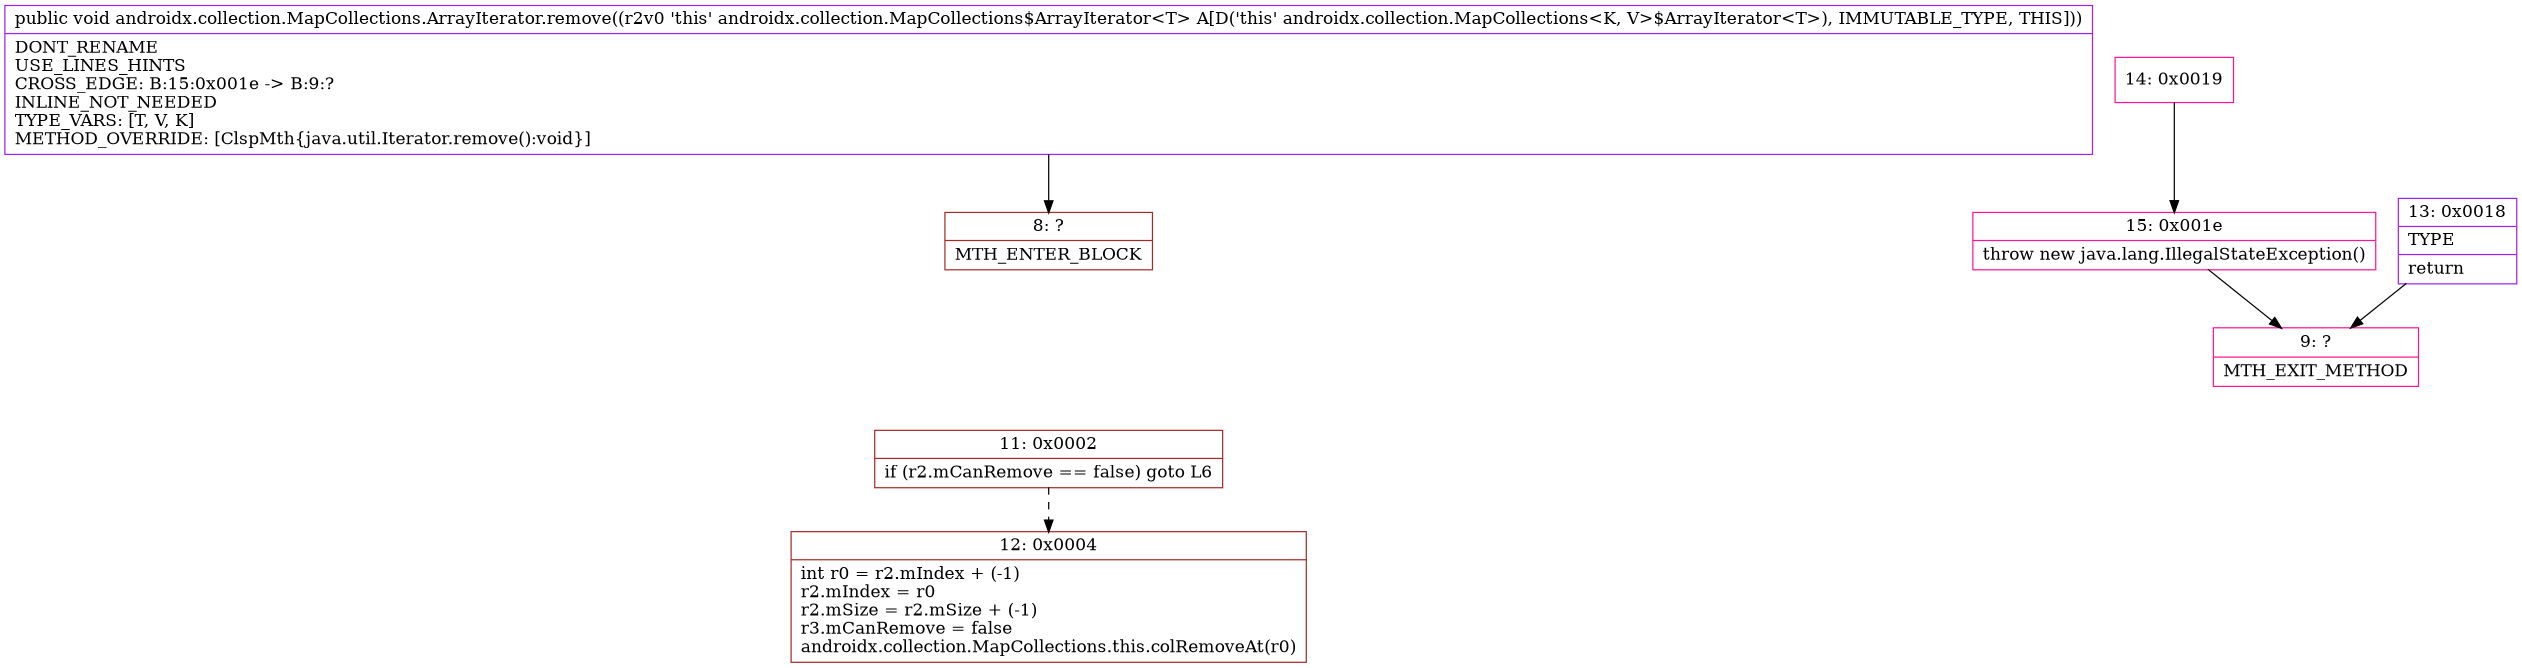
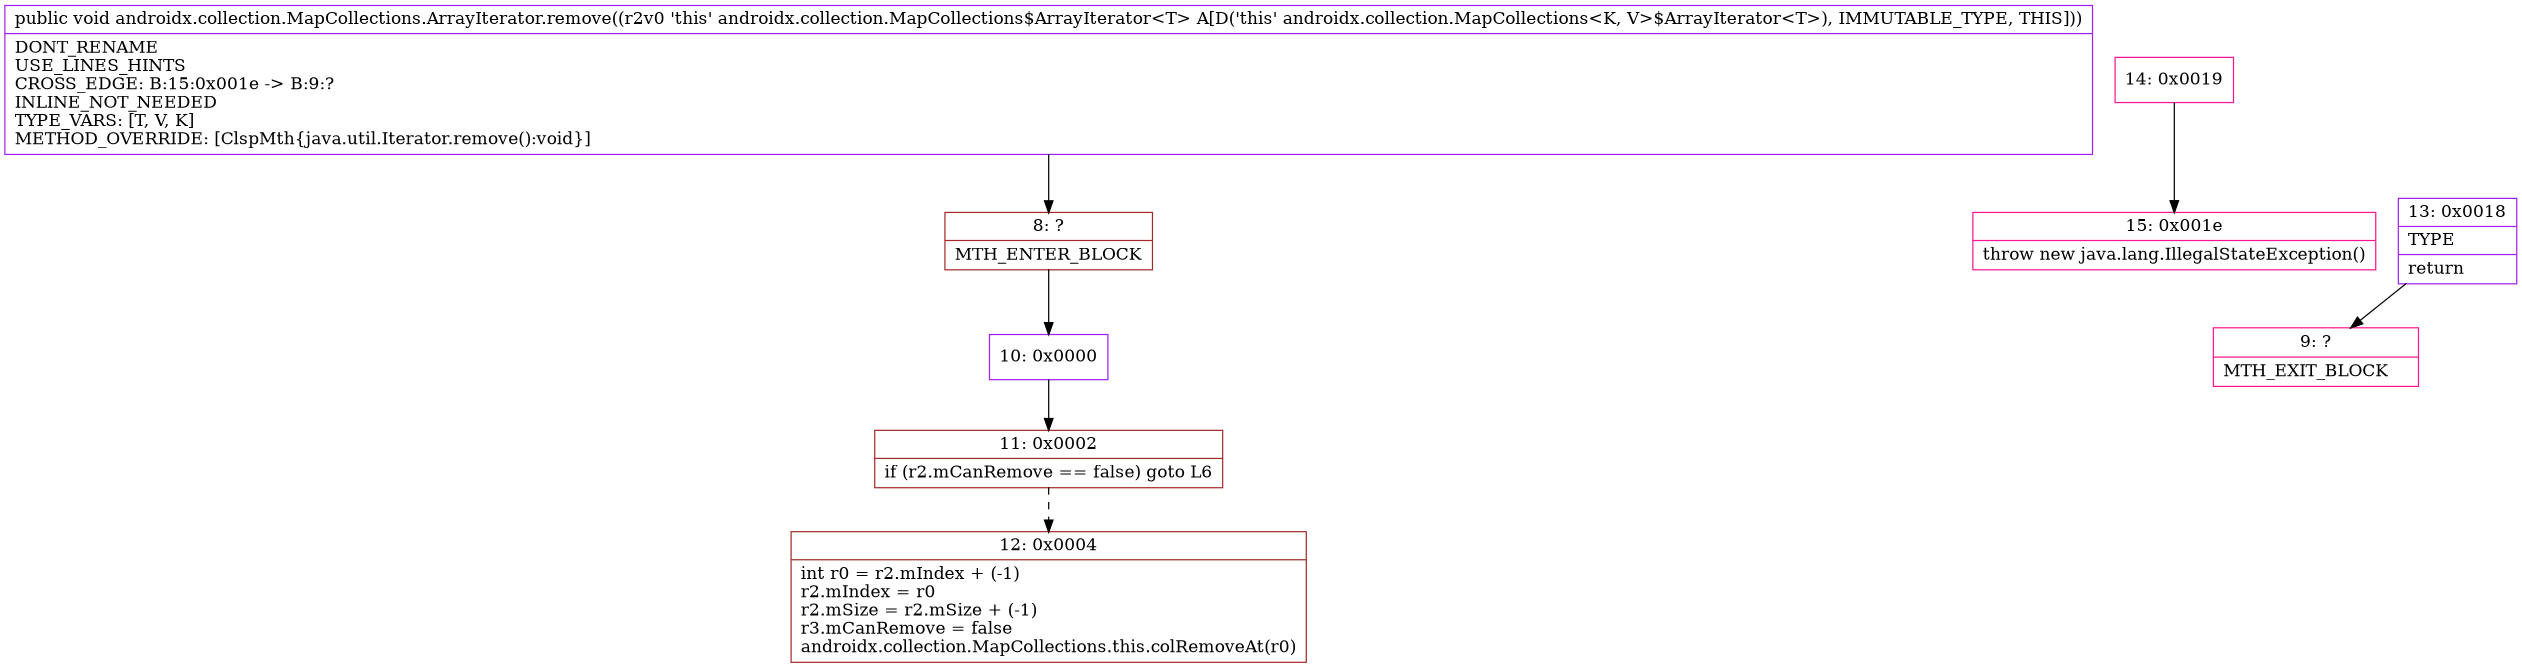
(2240, 295) -> none
none -> (1049, 357)
(2316, 371) -> (2306, 371)
